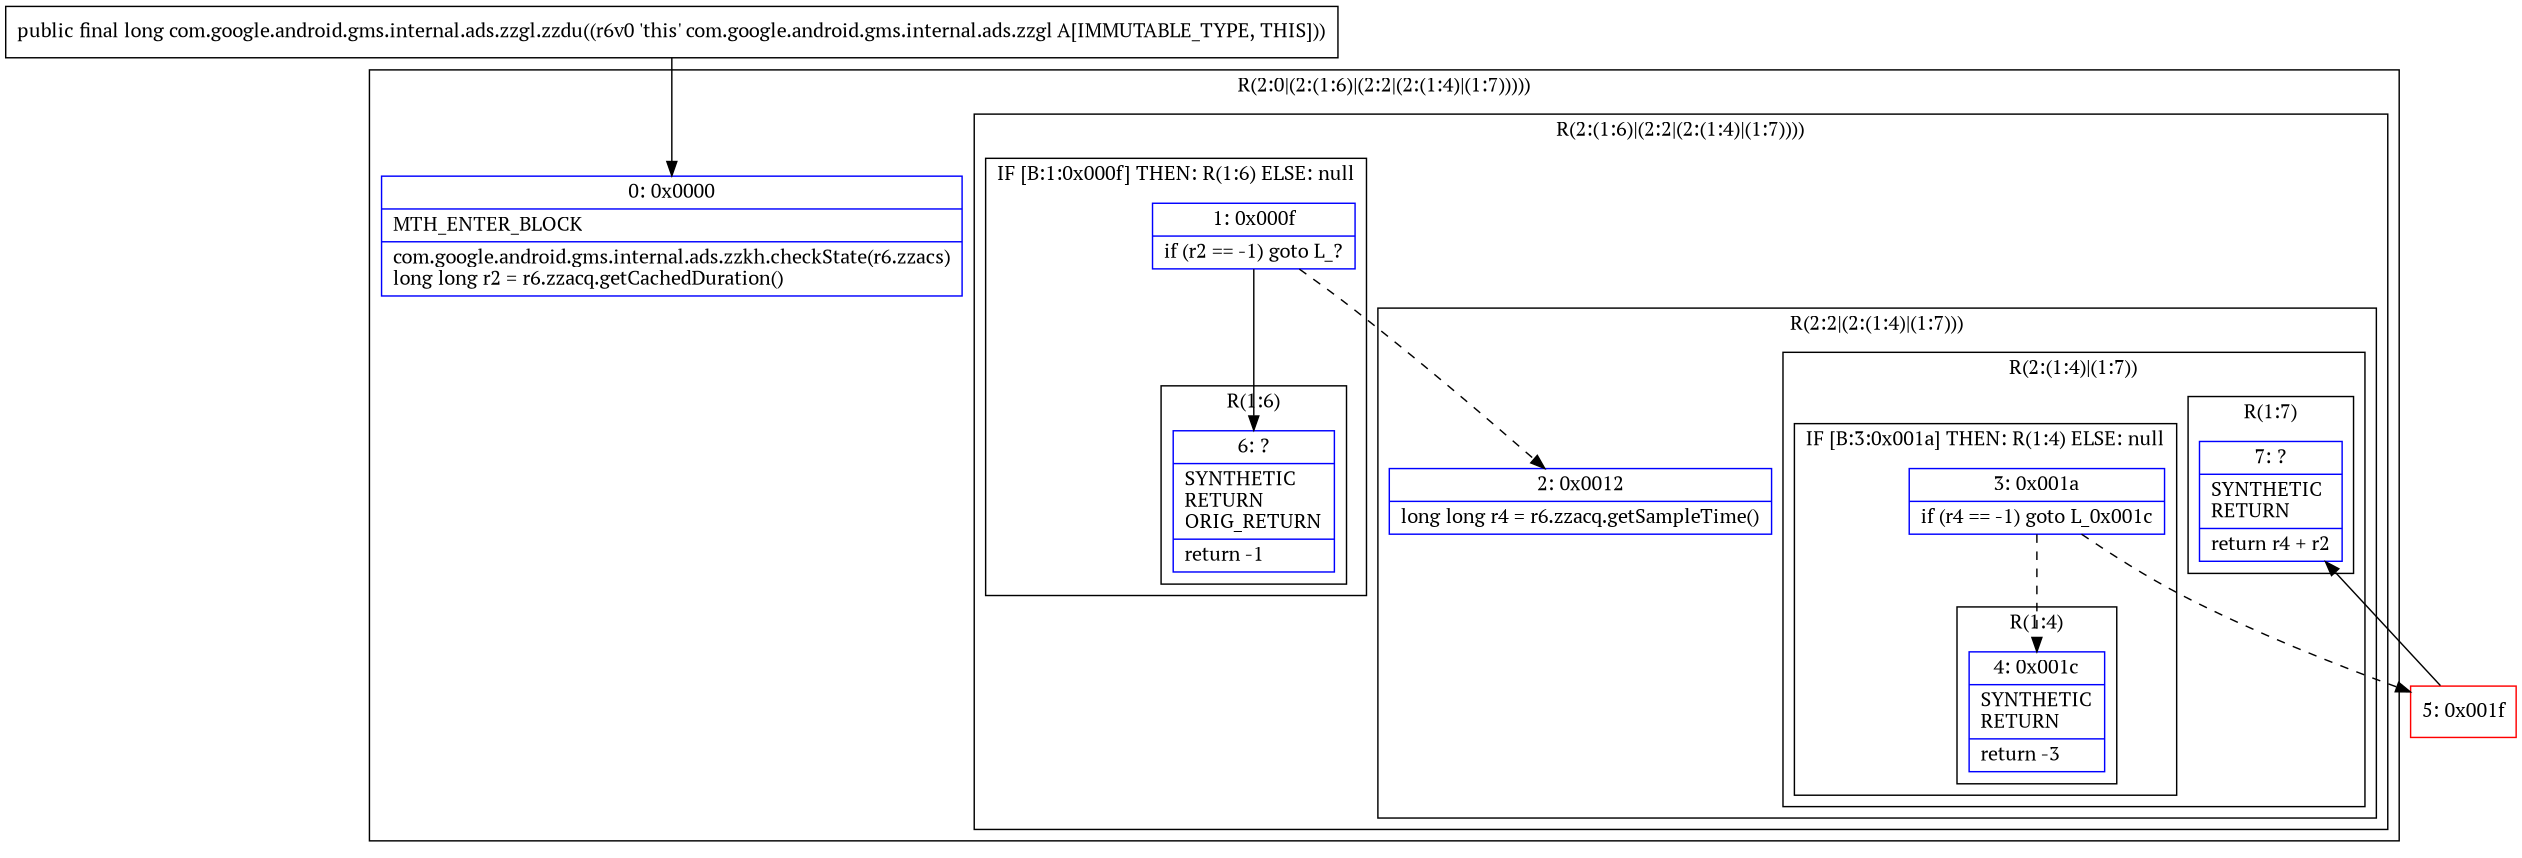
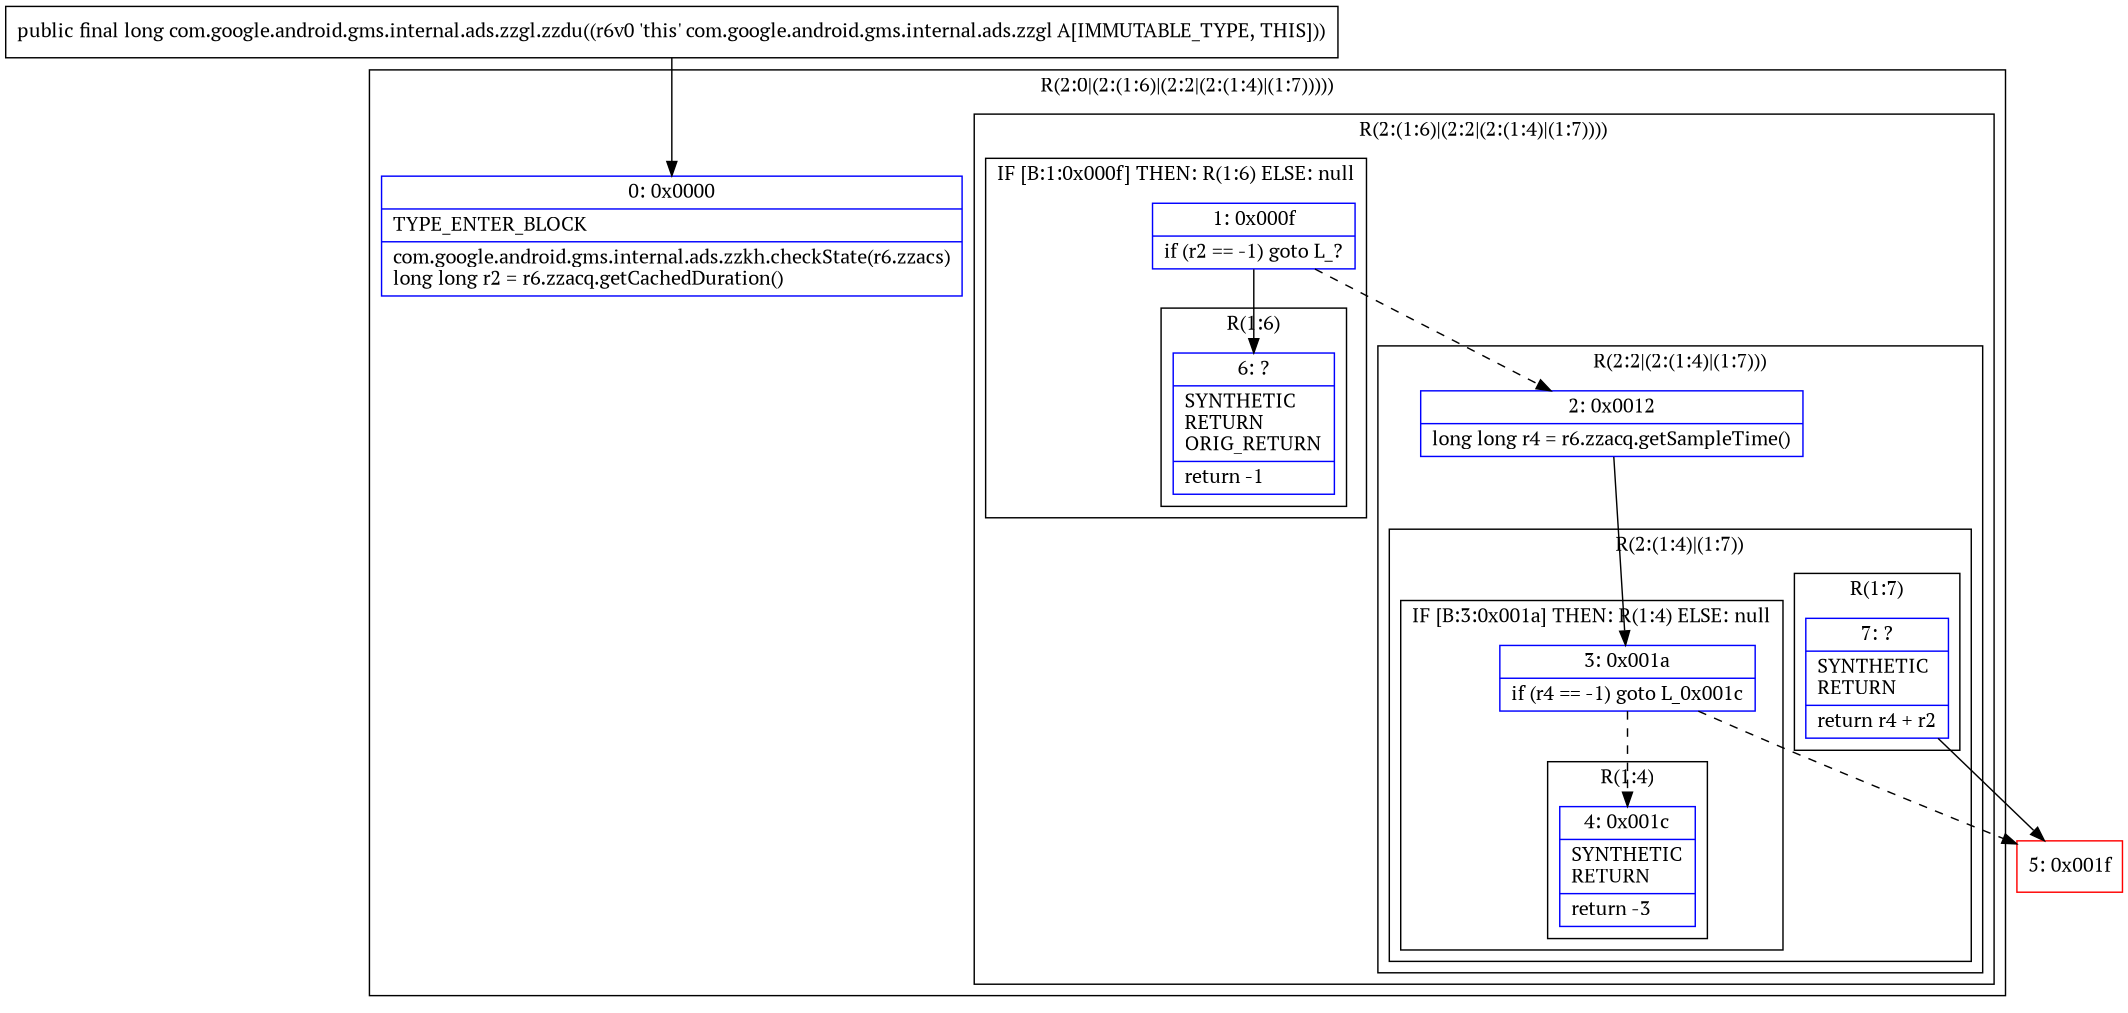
(488, 225) -> (490, 225)
none -> (1619, 544)
(2409, 652) -> (1962, 761)
